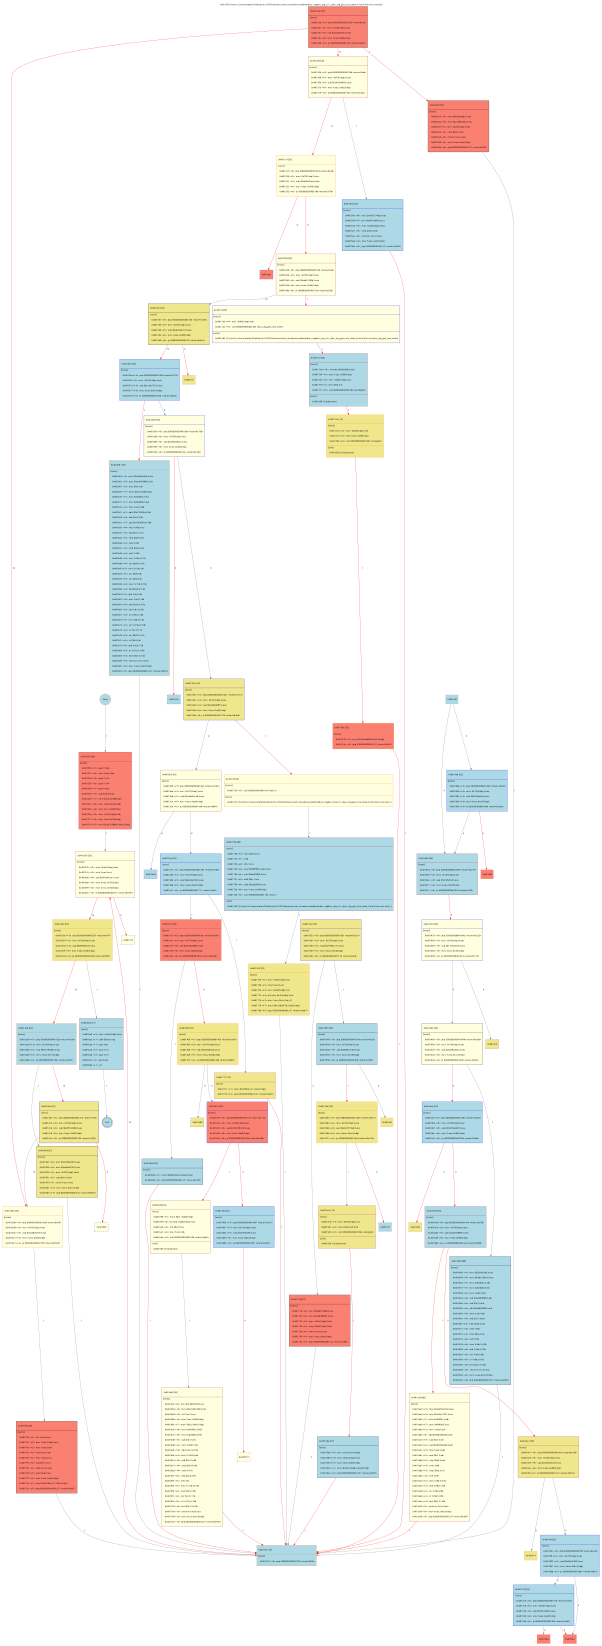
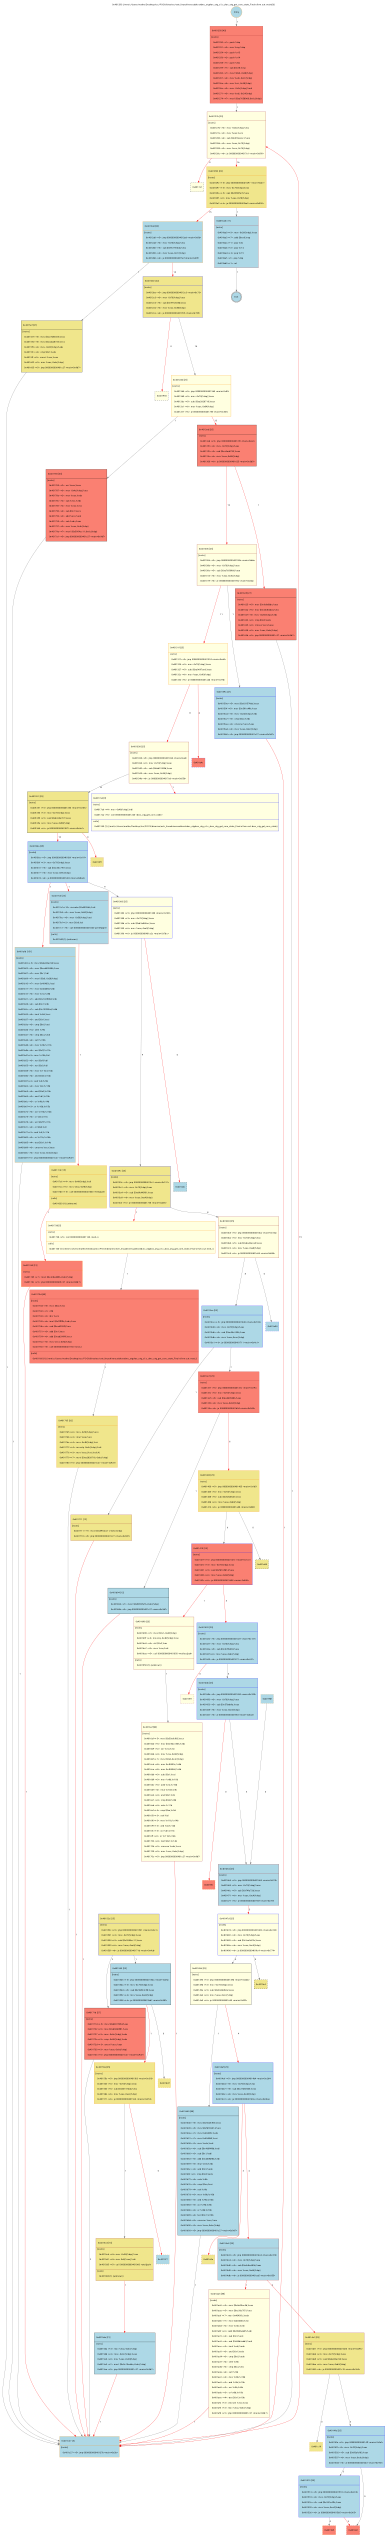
(319, 347) -> (67, 886)
(12, 489) -> (214, 420)
(462, 736) -> (227, 1670)
(309, 874) -> (114, 1327)
